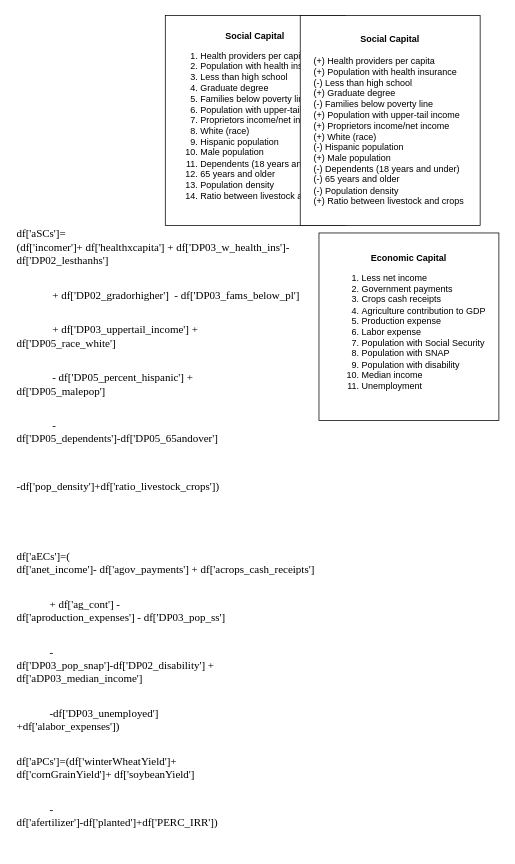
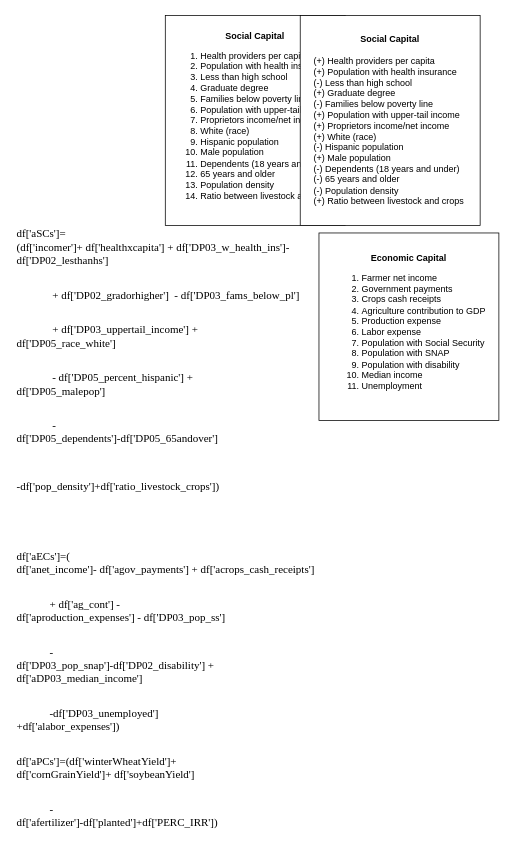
(409, 327) -> (409, 327)
